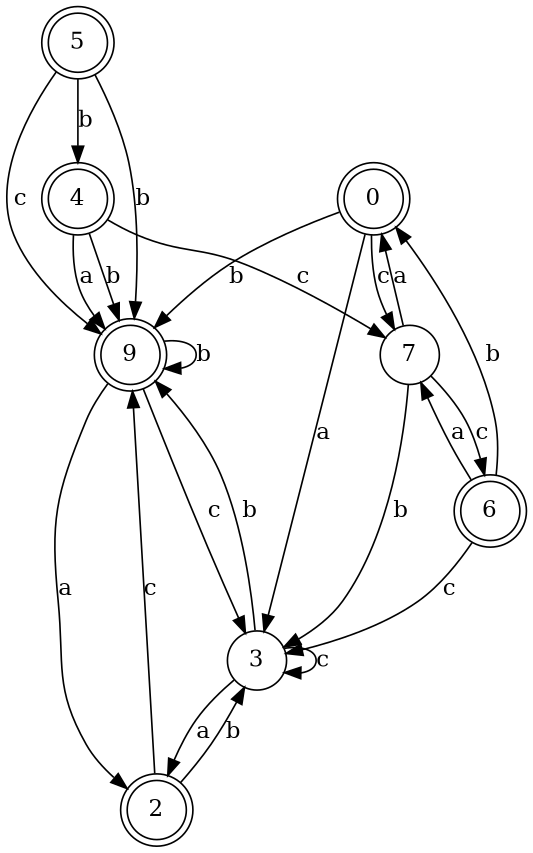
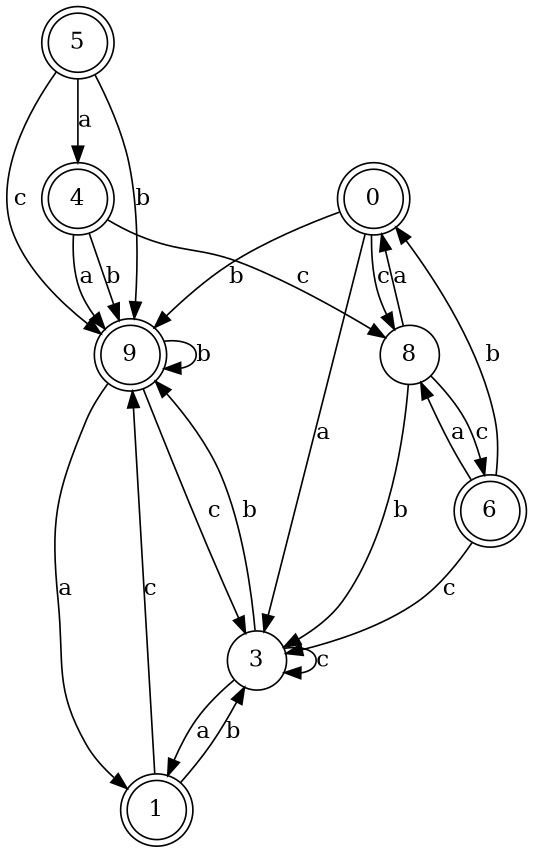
(86, 121) -> (85, 121)
(410, 355) -> (410, 355)
(157, 810) -> (157, 810)
